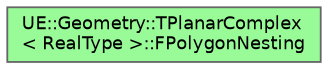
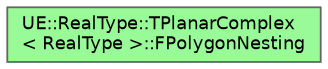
(164, 35) -> (164, 35)
